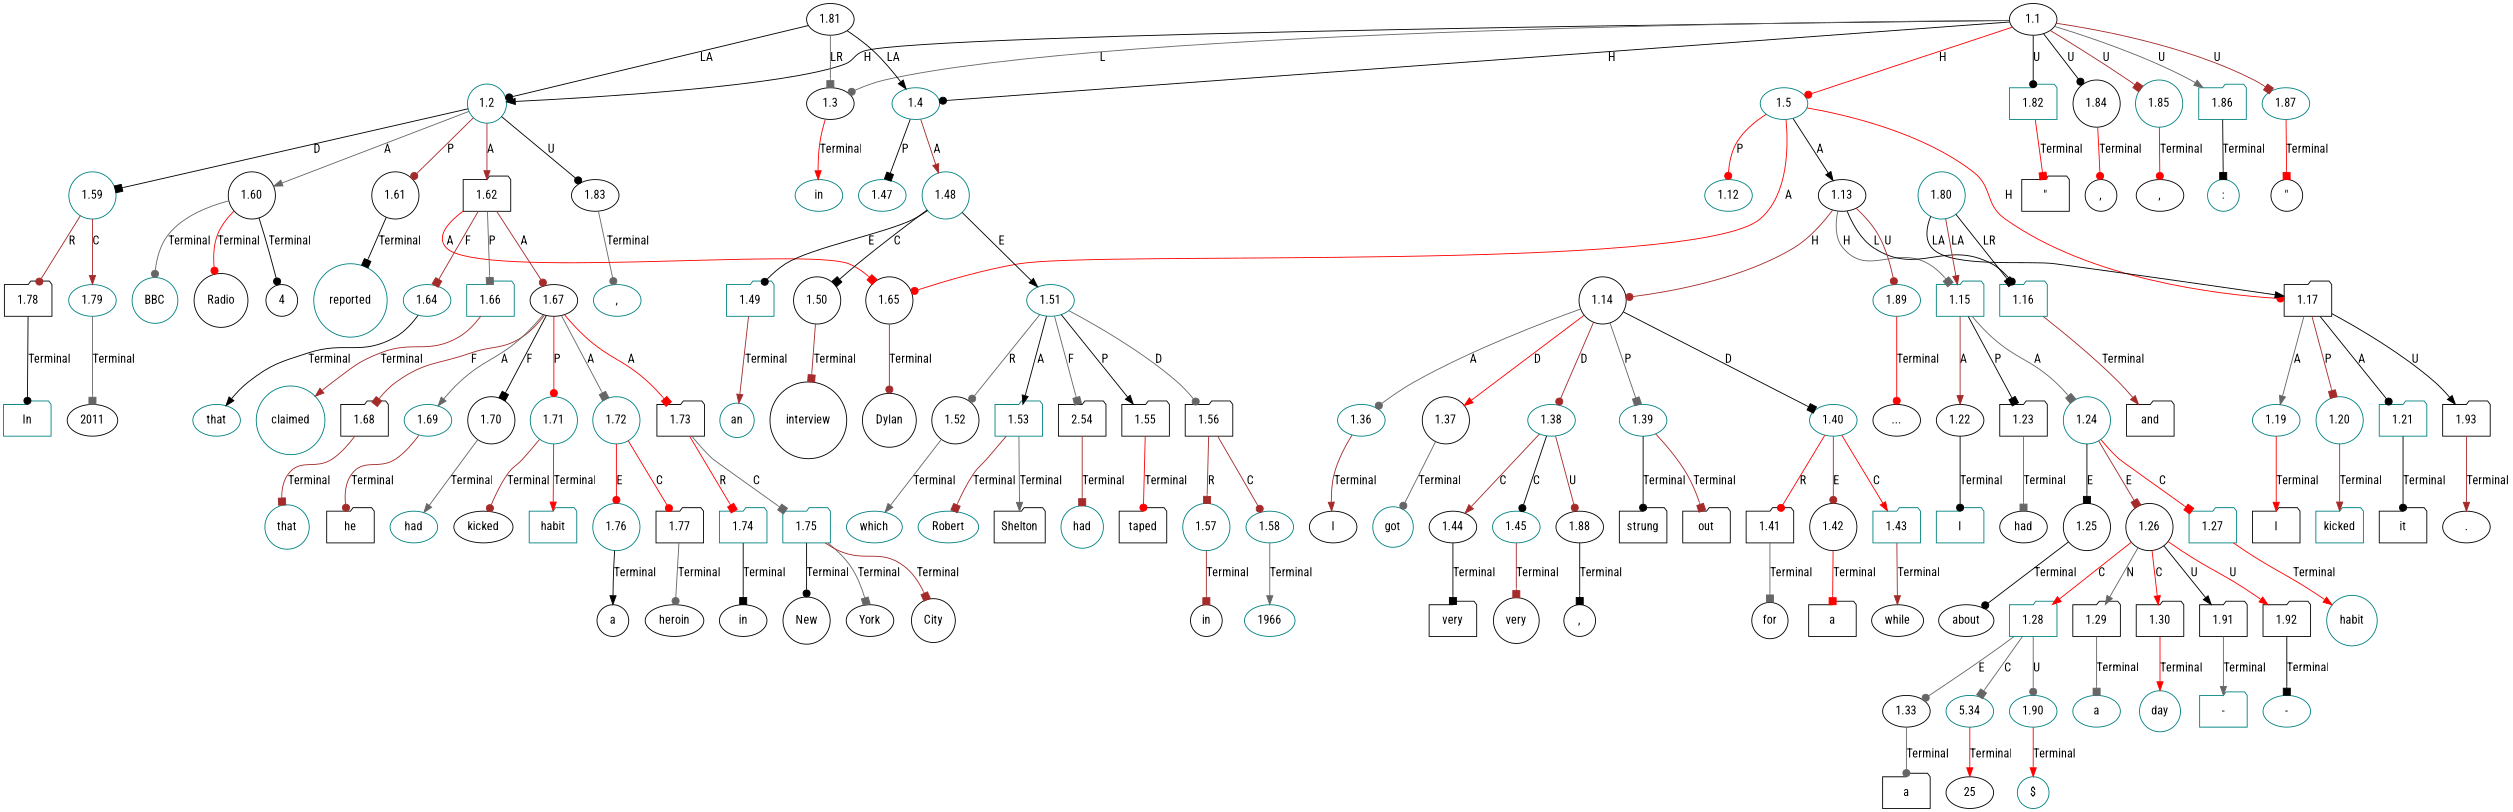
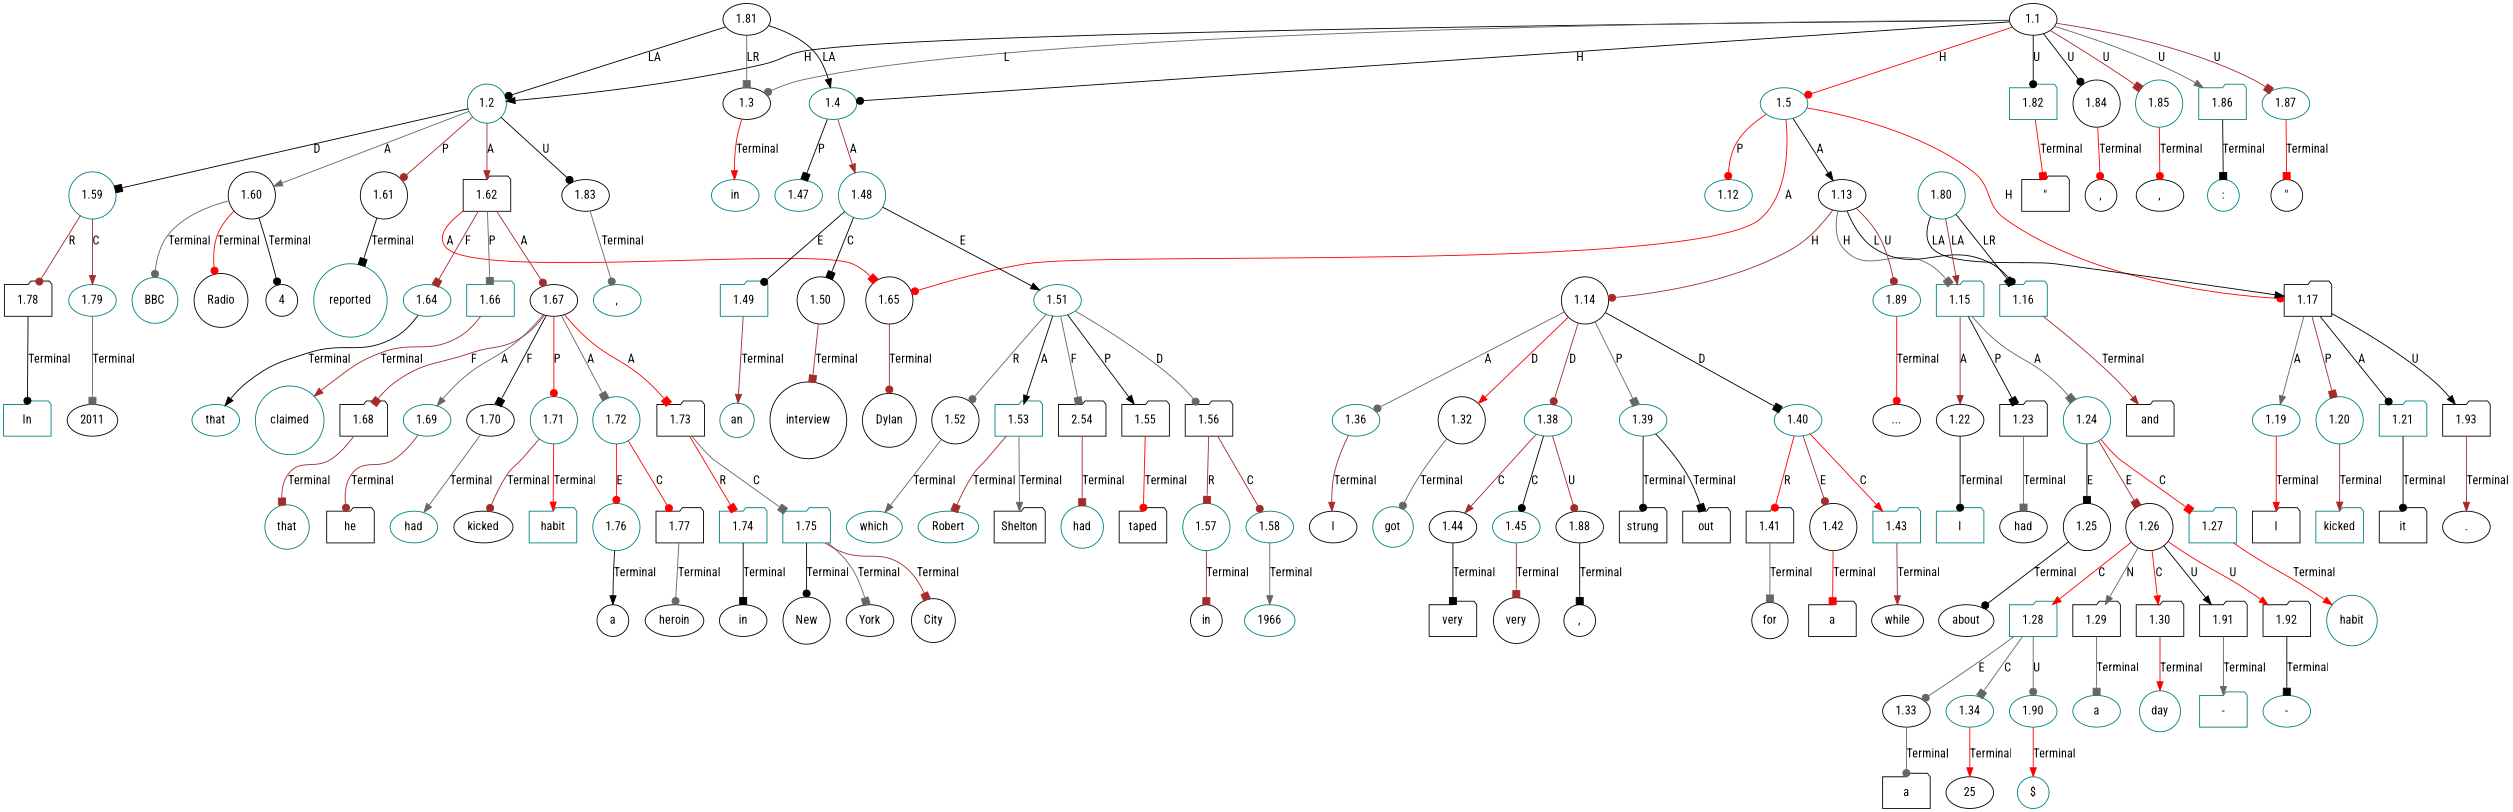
(491, 420) -> (490, 420)
(1446, 420) -> (1462, 420)
(1682, 466) -> (1682, 466)
(1970, 711) -> (1970, 711)
